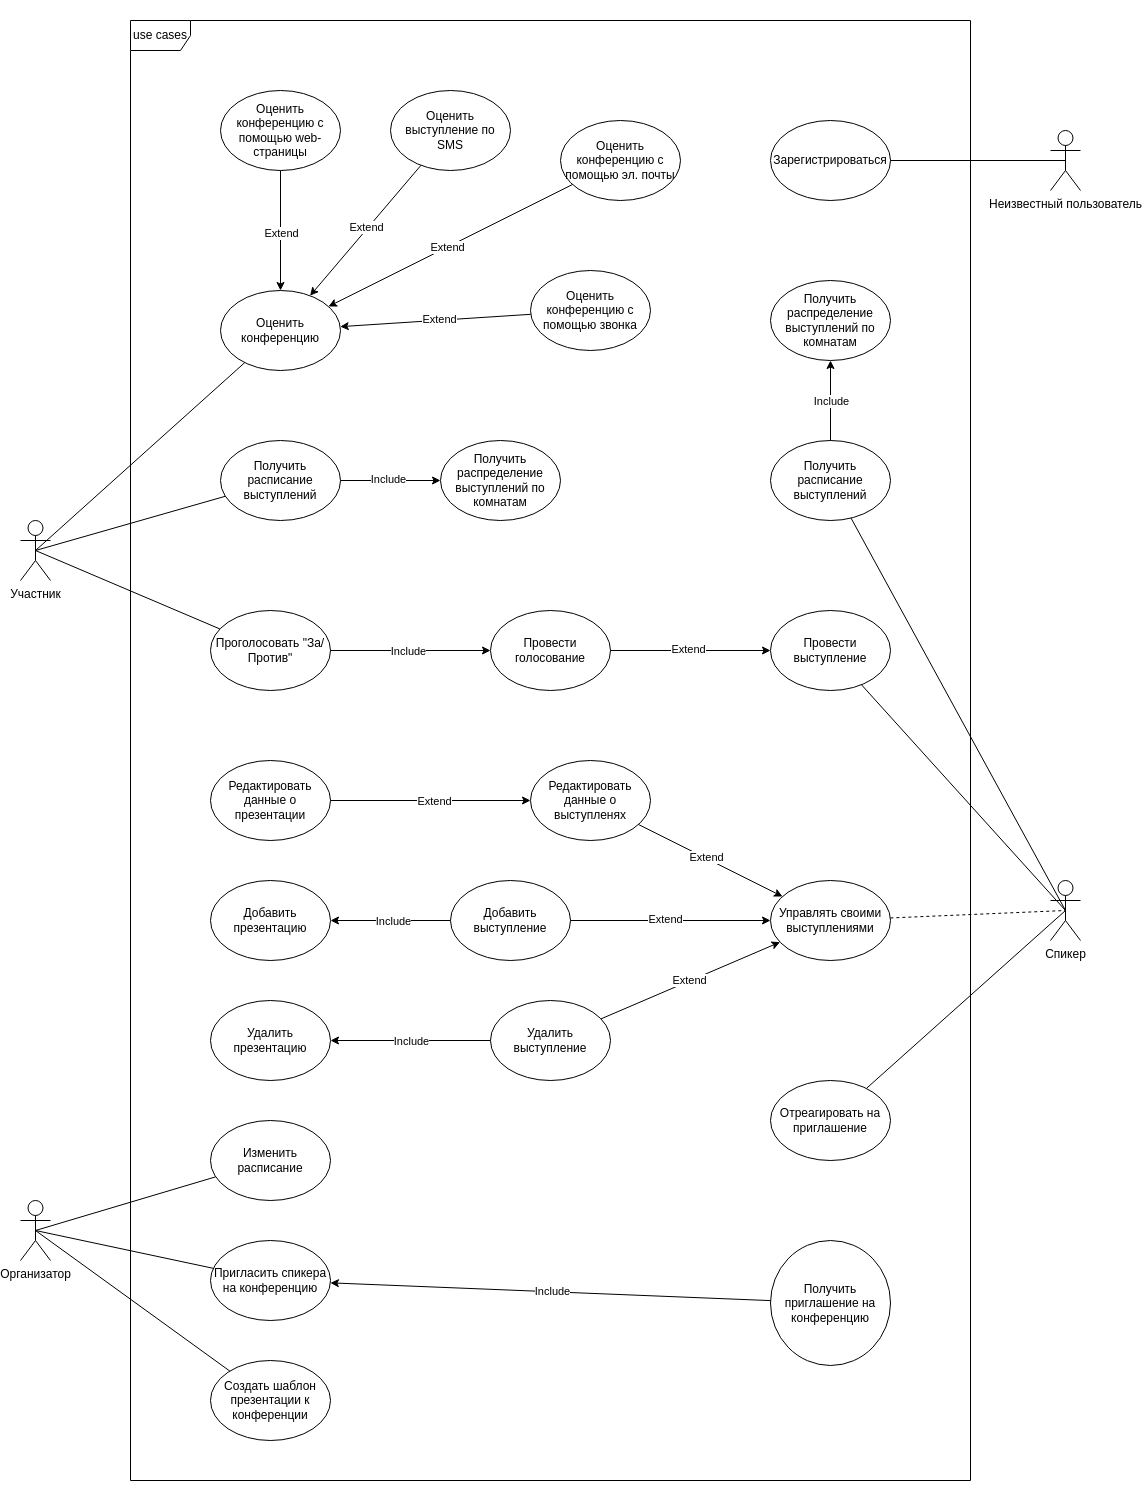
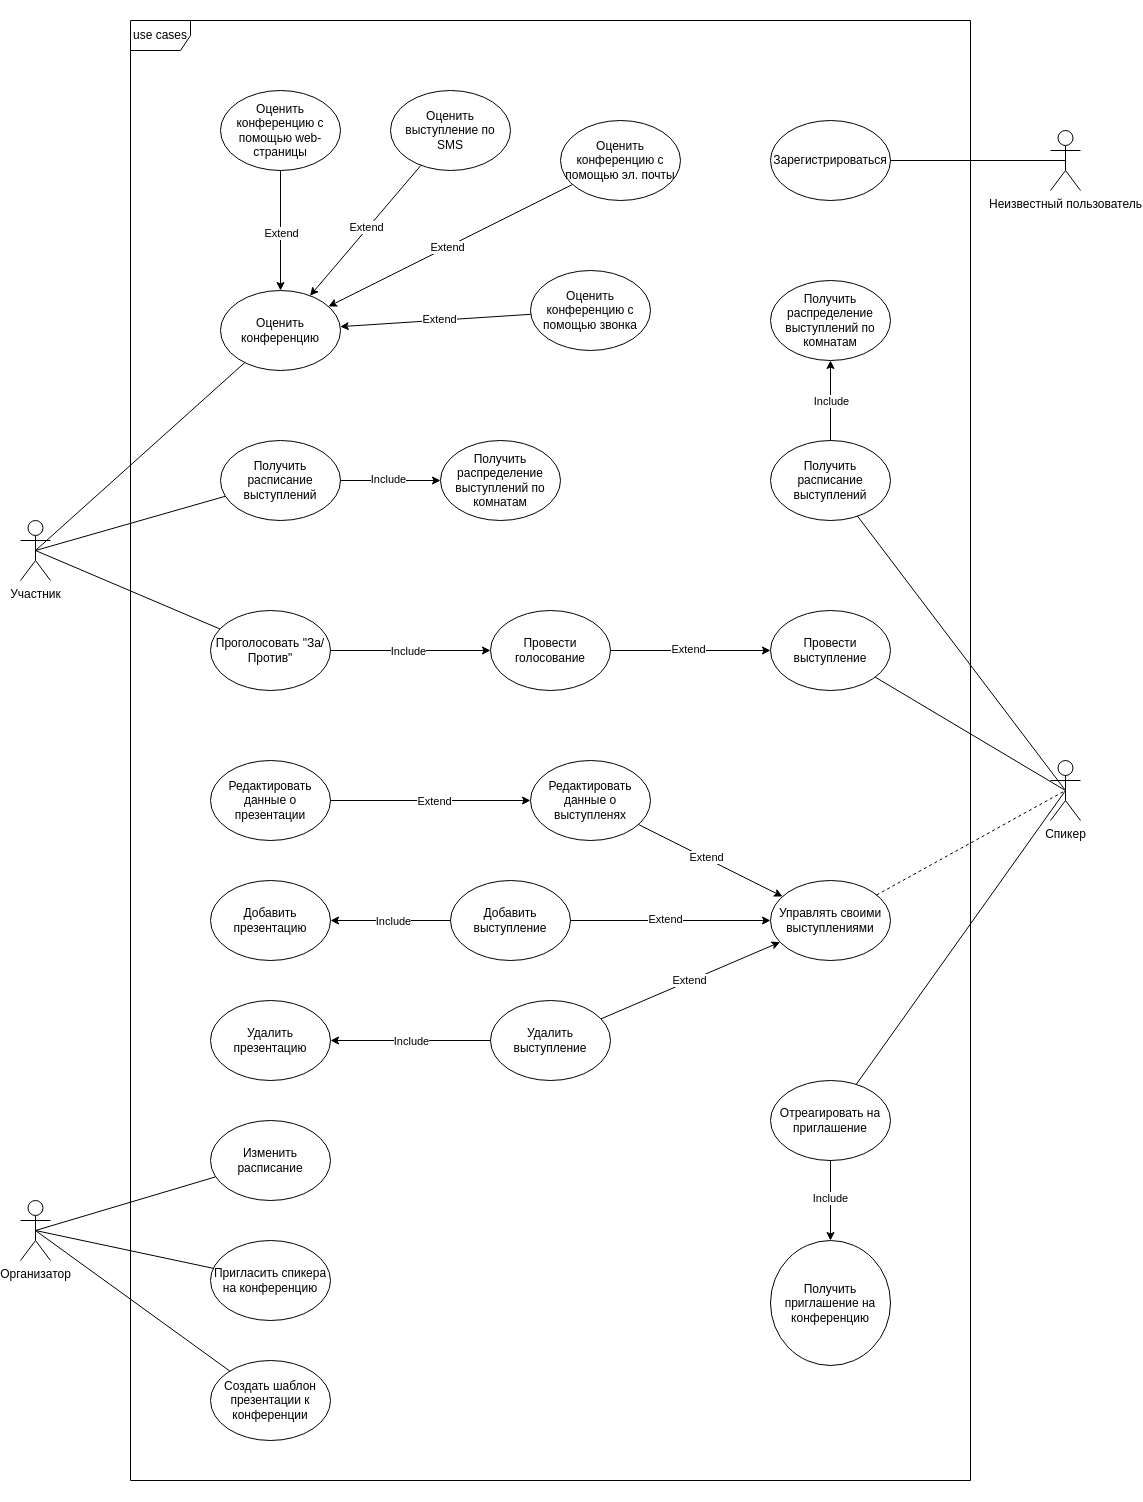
(1066, 911) -> (1066, 791)
none -> (831, 1197)
(554, 1292) -> none
